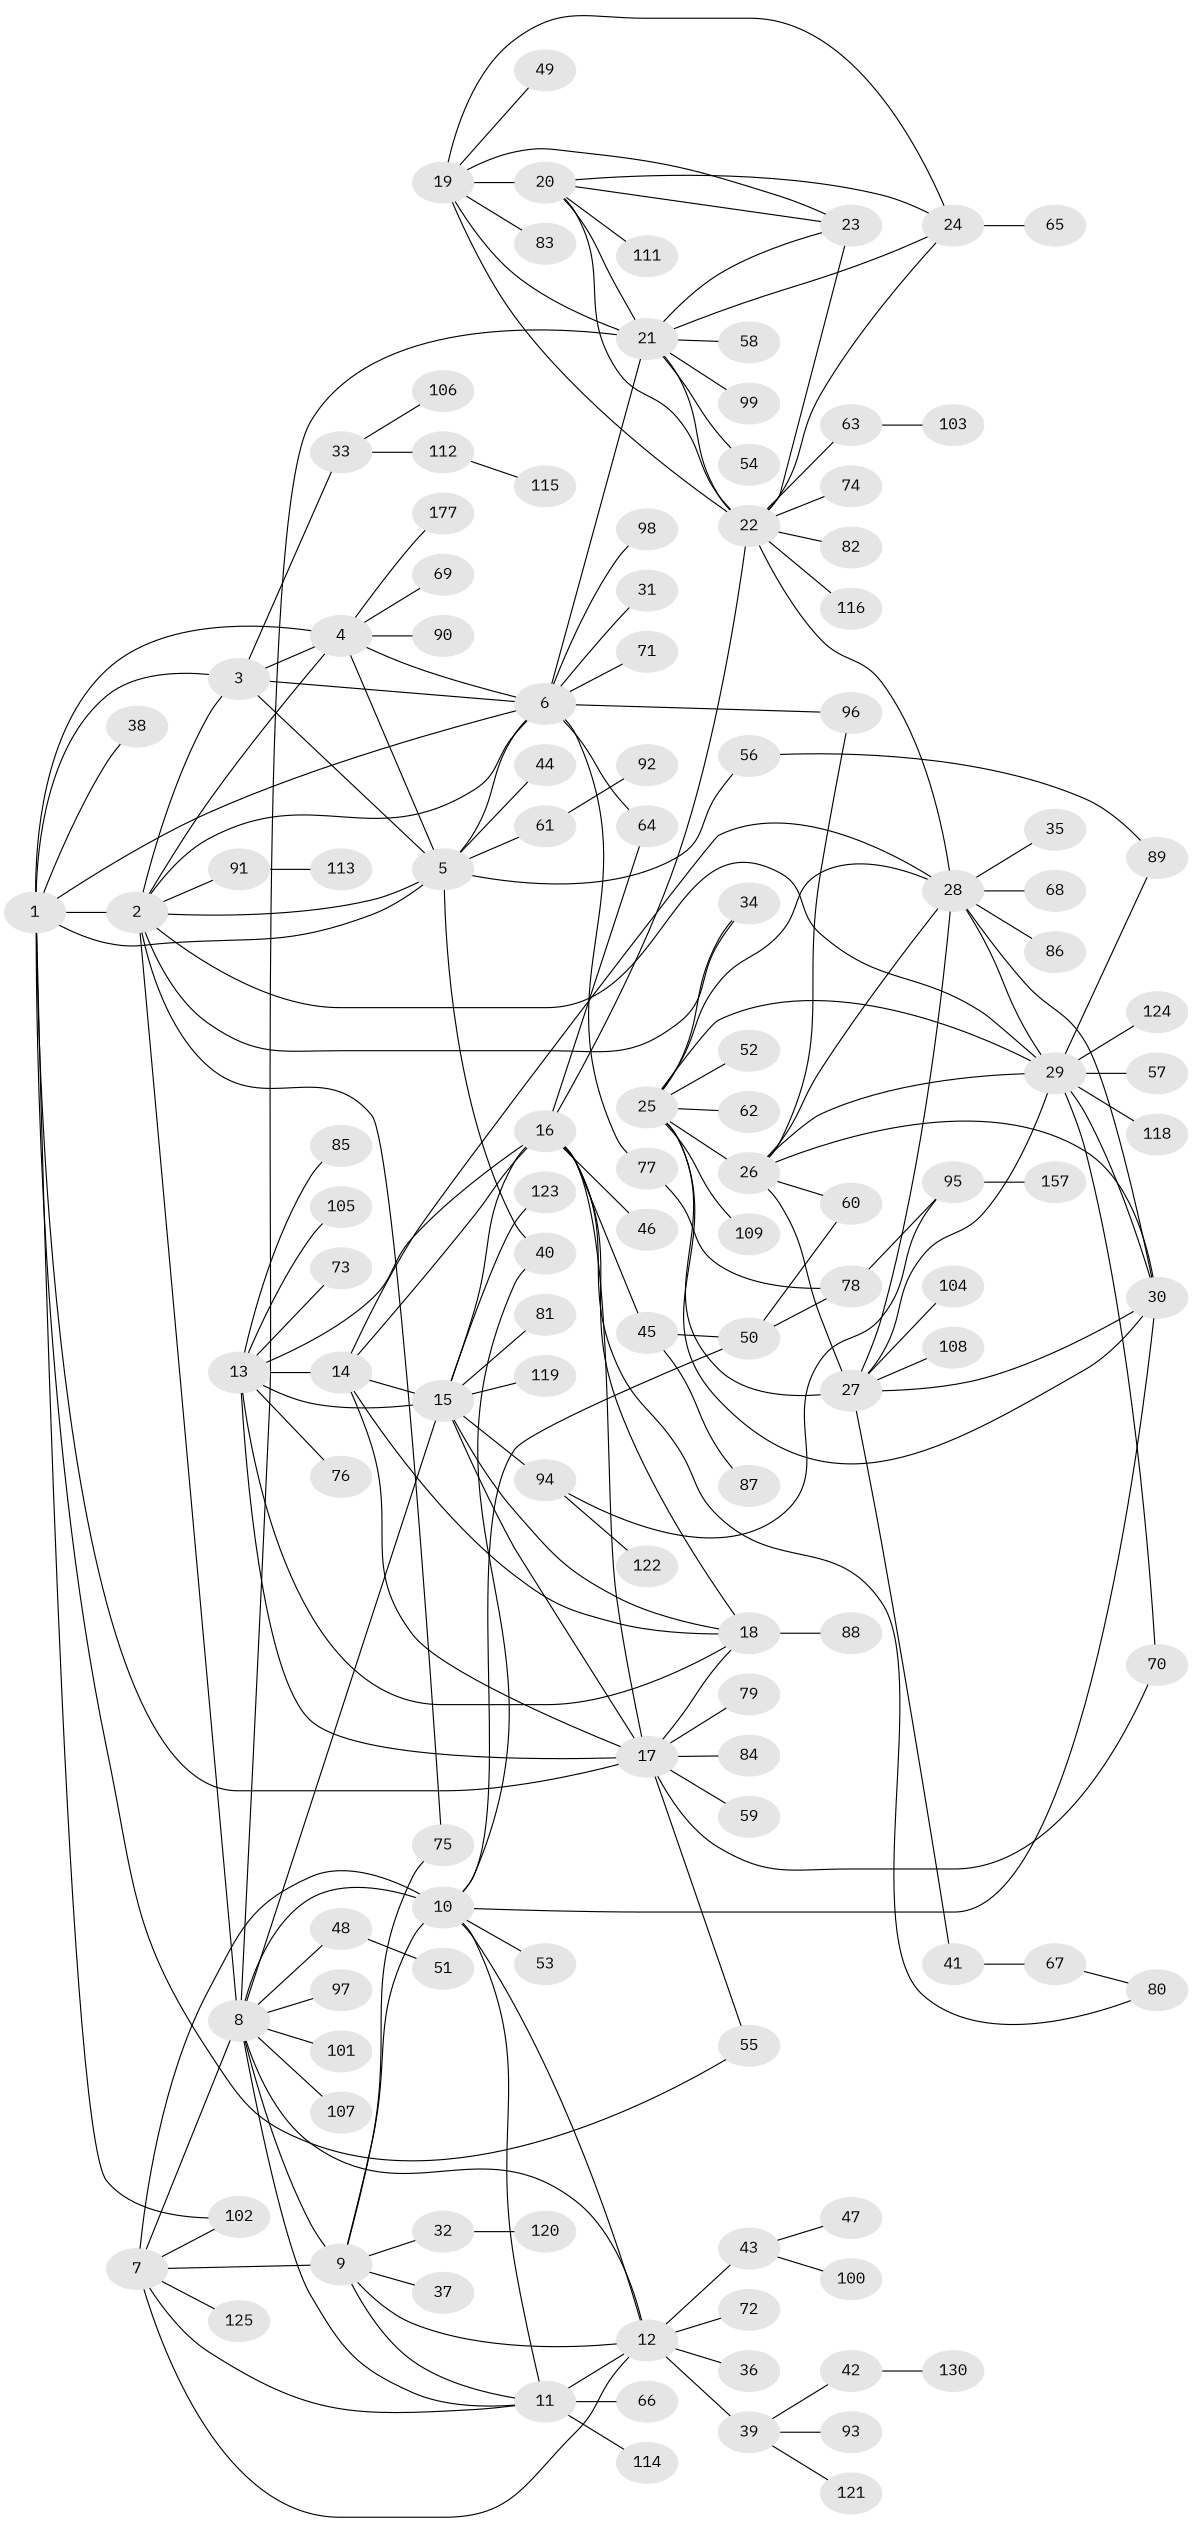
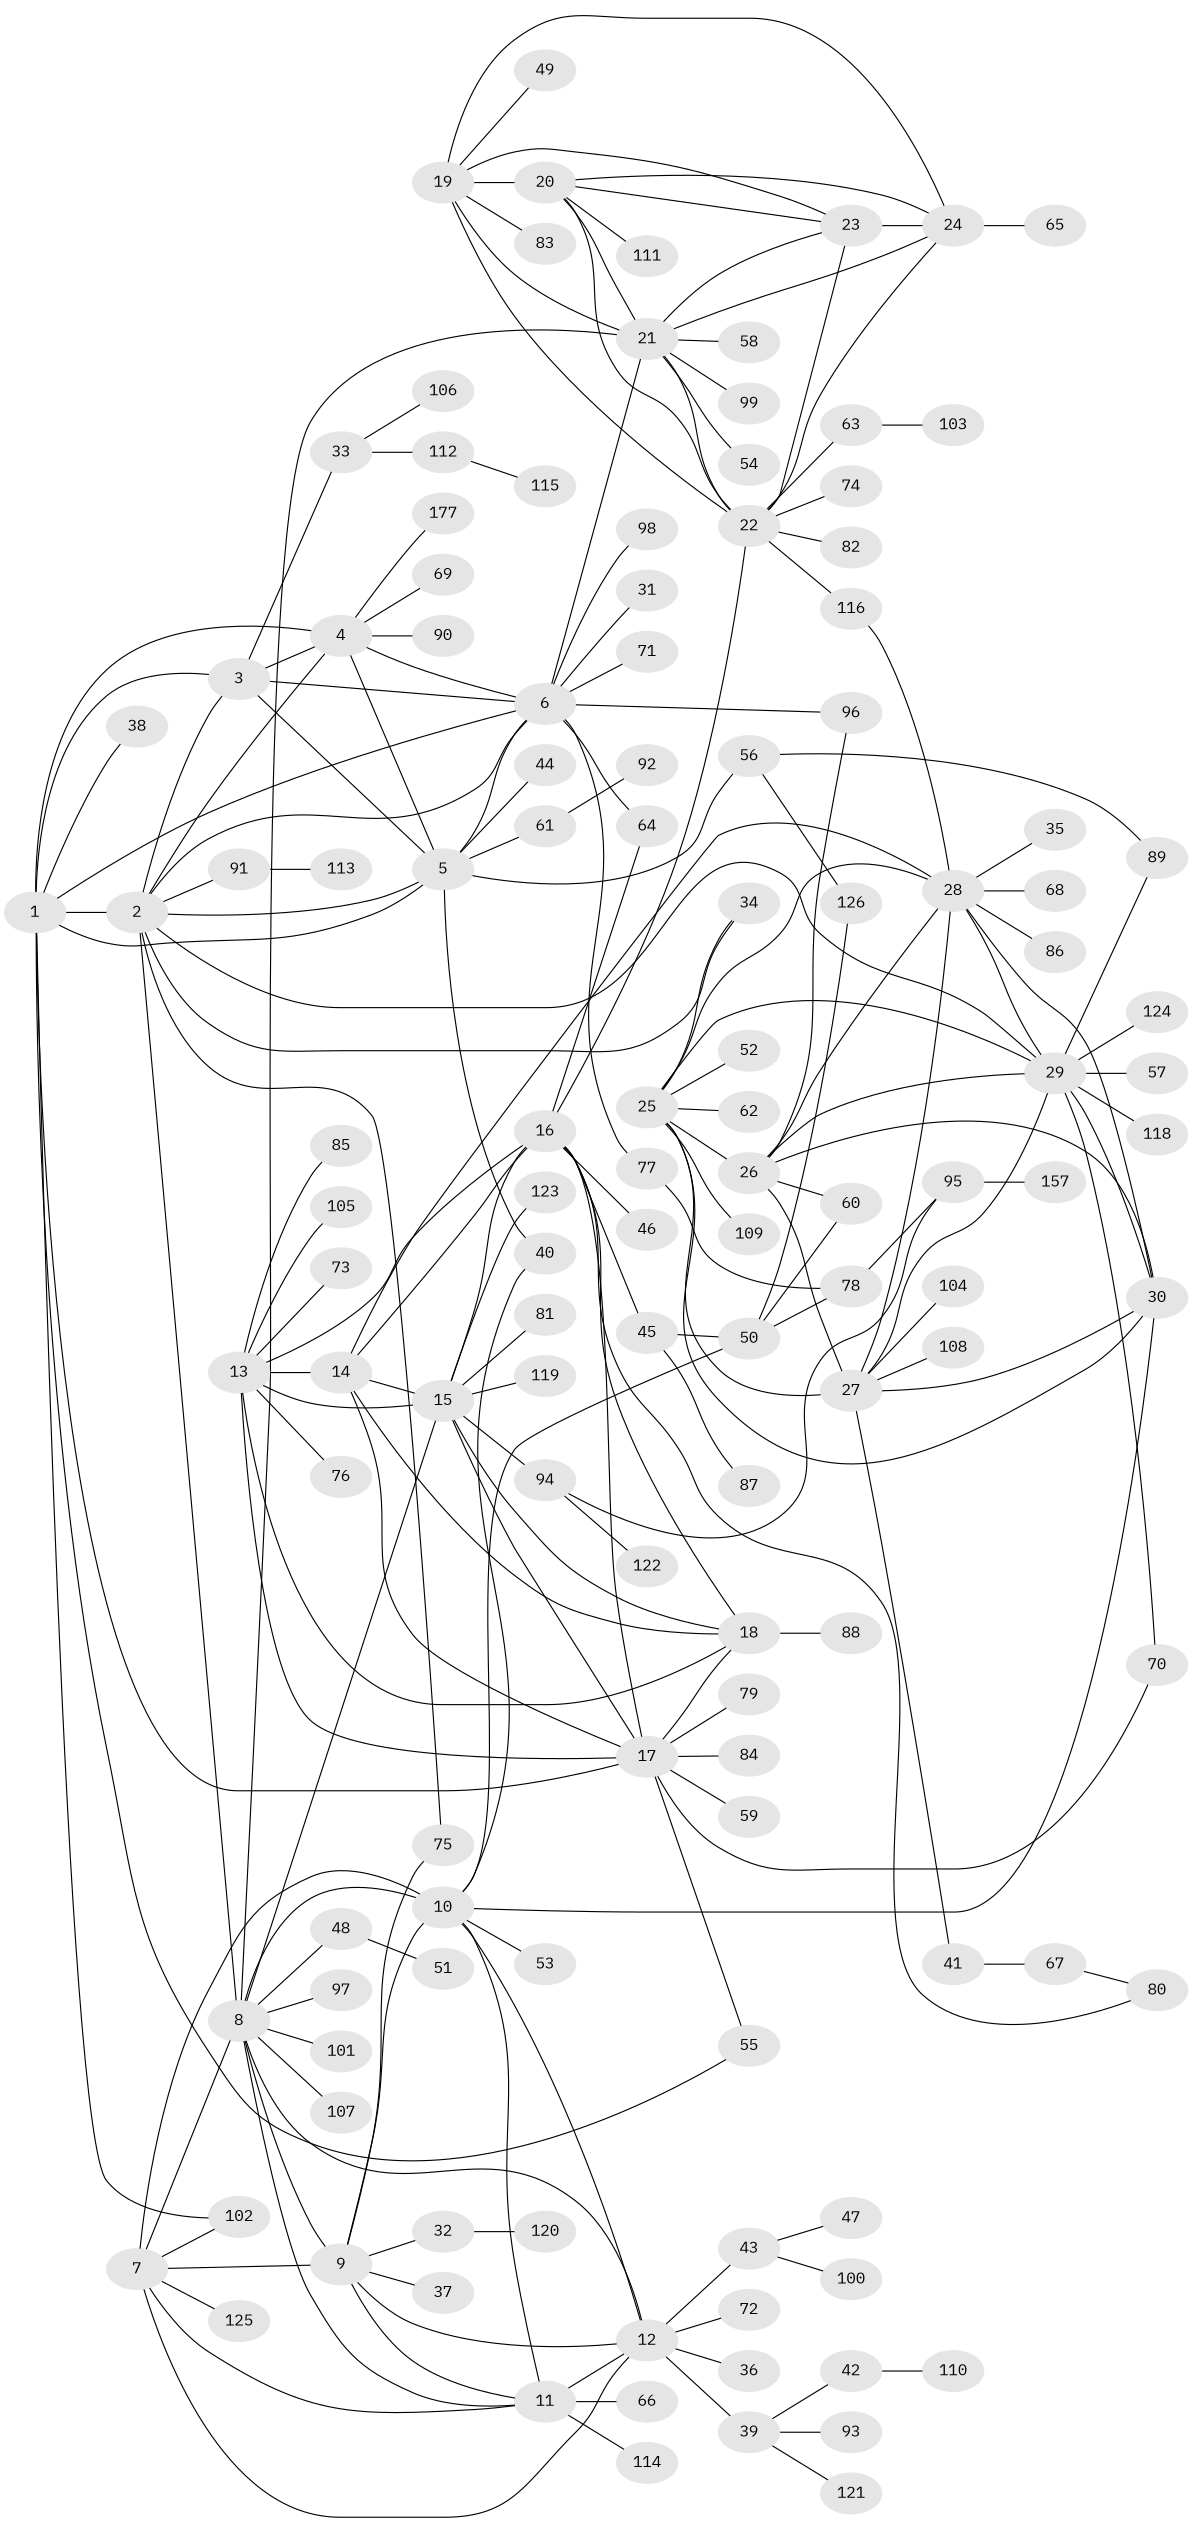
none -> (902, 226)
(886, 688) -> (920, 744)
none -> (851, 903)
(953, 2371) -> (953, 2371)
